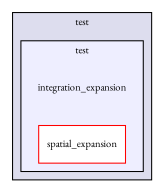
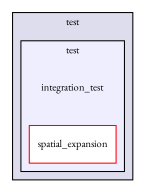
(82, 88) -> (73, 88)
